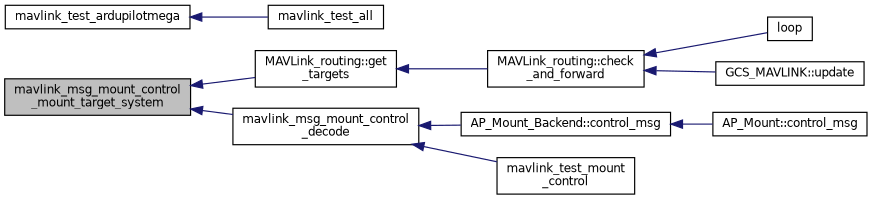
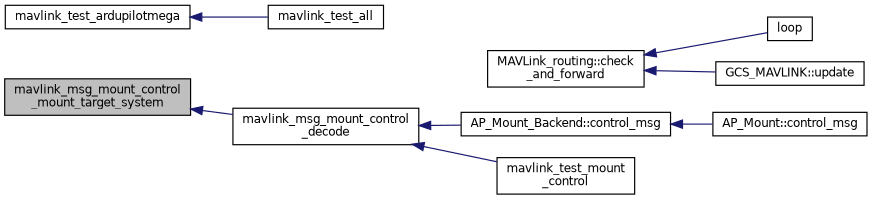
(326, 69) -> none
